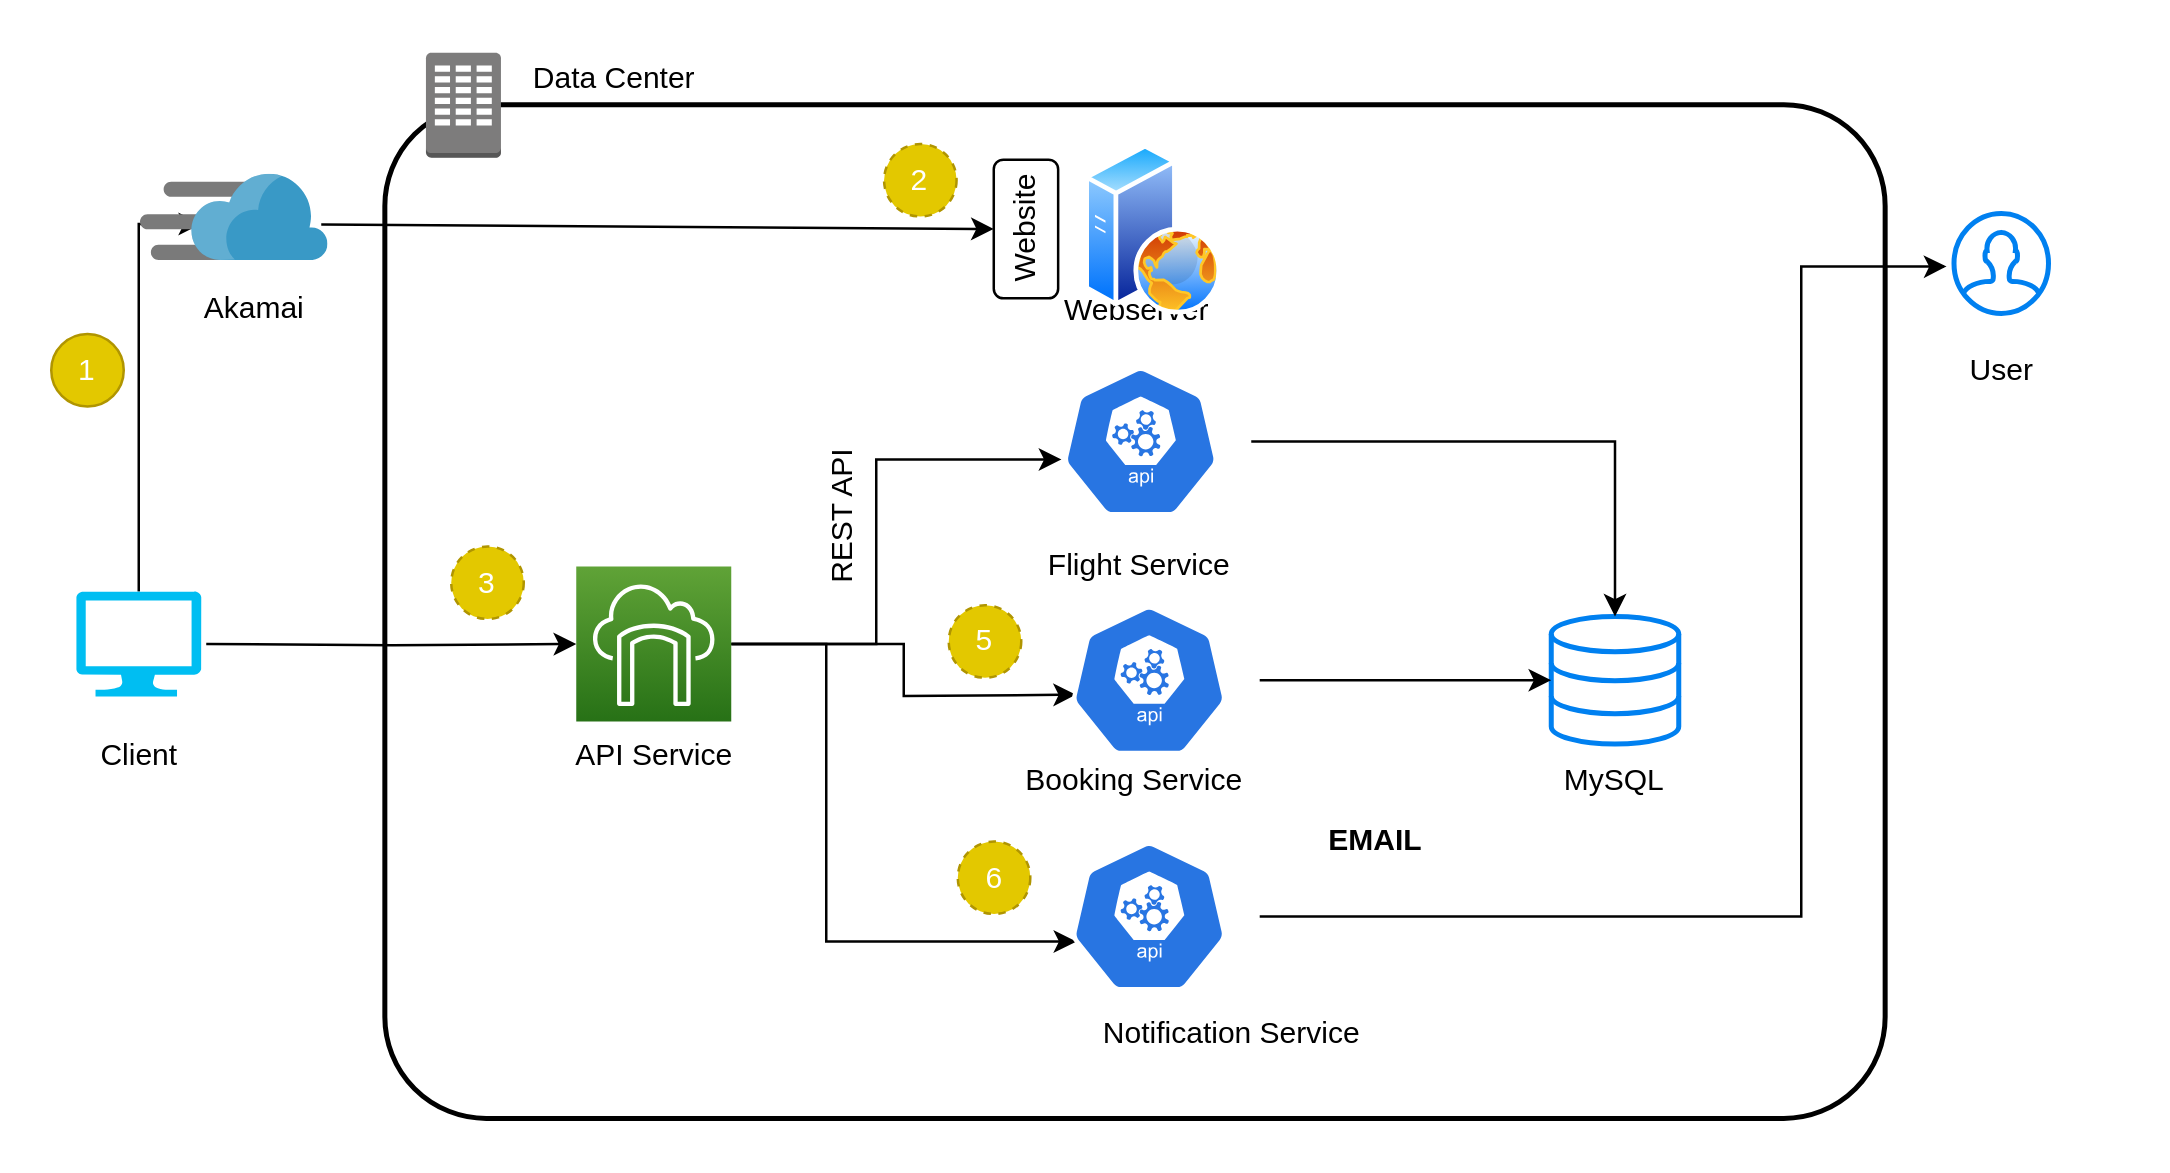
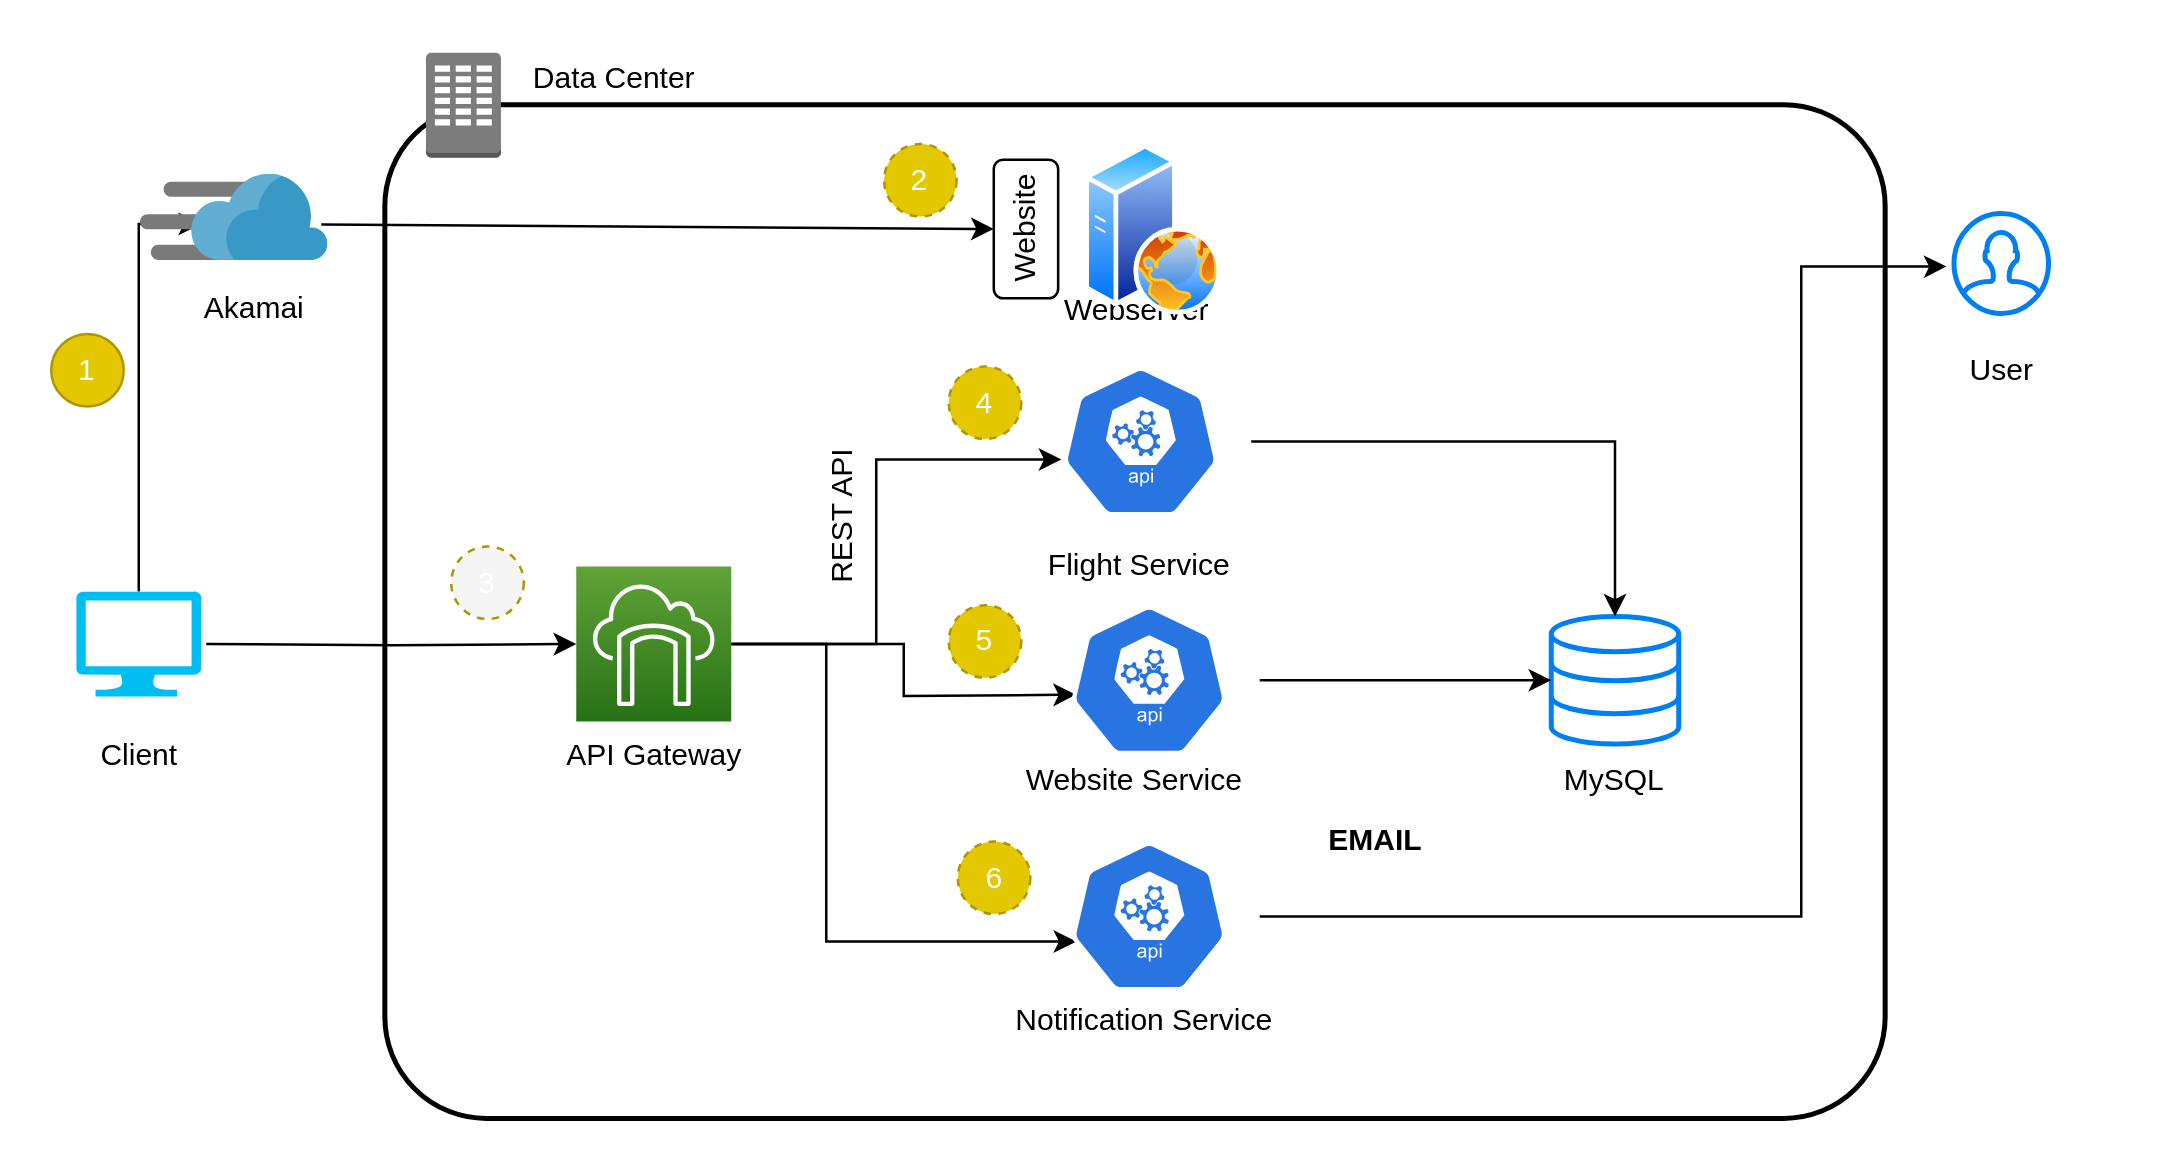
none -> (985, 403)
(488, 583) -> (488, 583)
(655, 756) -> (655, 756)
(1135, 781) -> (1135, 781)
(1231, 1034) -> (1144, 1021)
